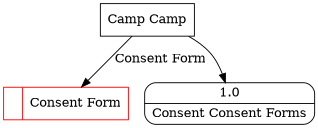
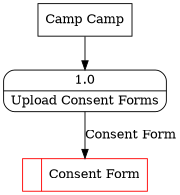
(110, 58) -> (85, 131)
(230, 113) -> (85, 101)
